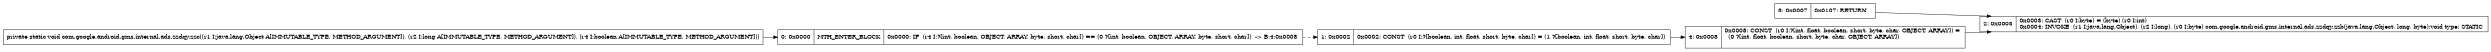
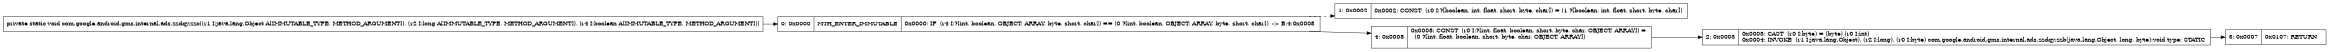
(1931, 14) -> (2216, 37)
(849, 37) -> (858, 24)
(1676, 37) -> (1338, 32)
